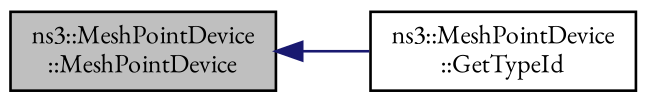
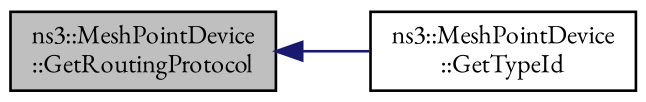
(143, 51) -> (143, 51)
